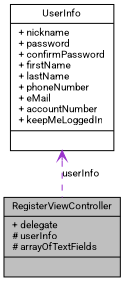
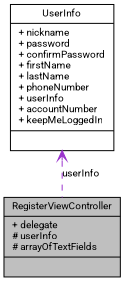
(35, 98) -> (41, 98)
